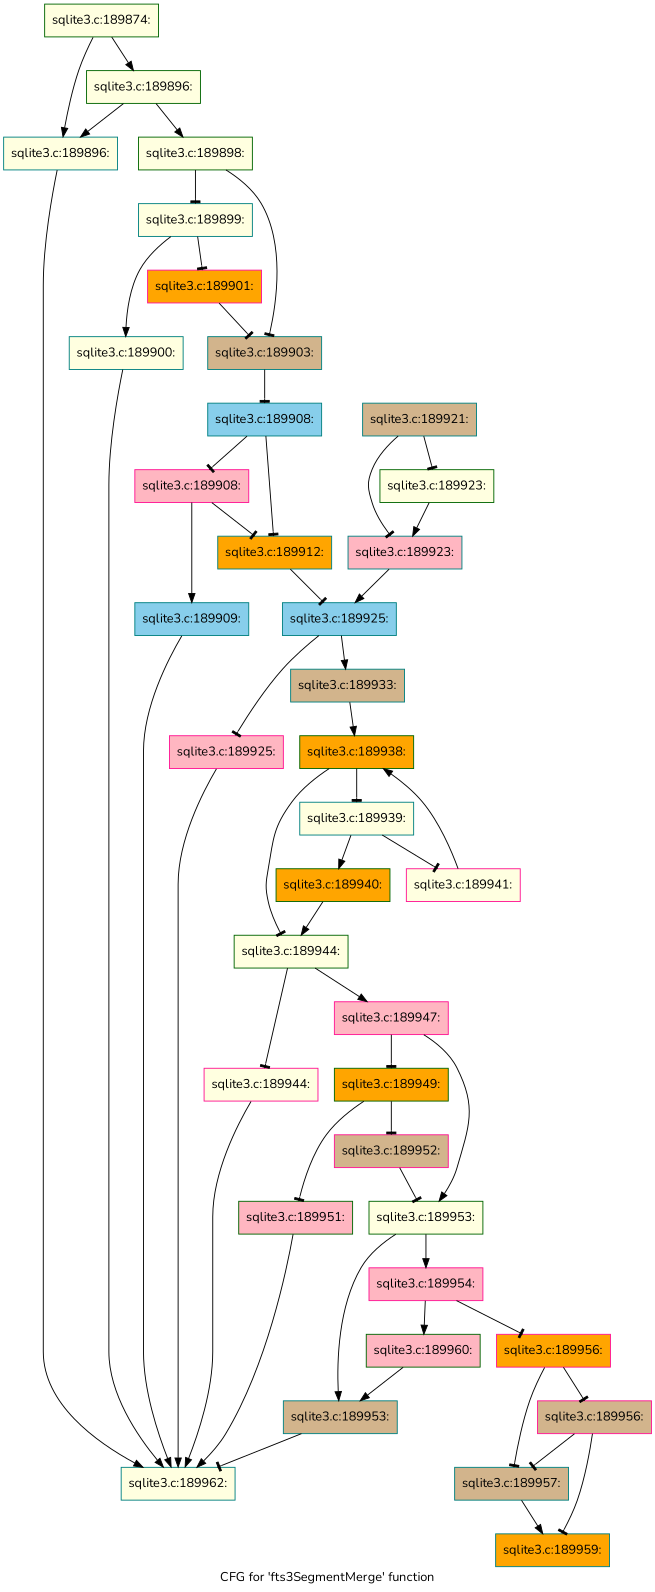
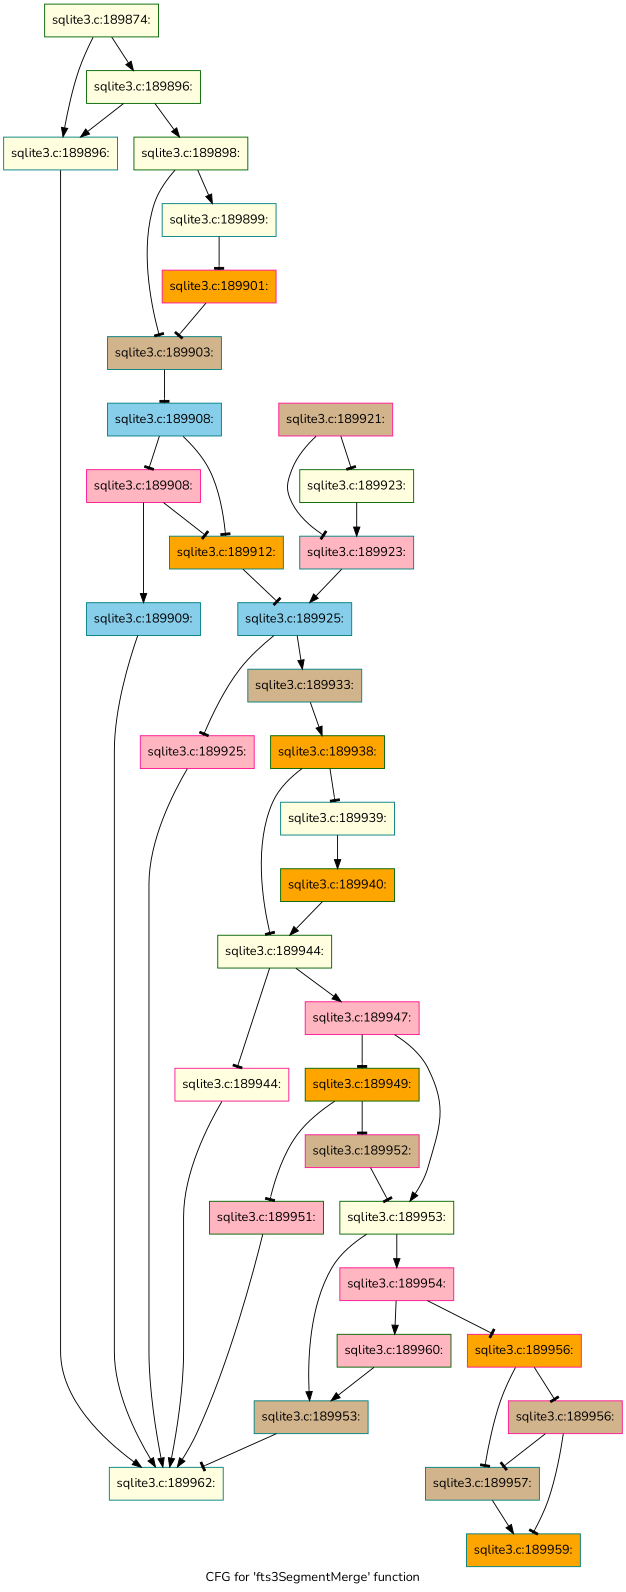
(195, 184) -> (203, 183)
(126, 353) -> none
(420, 420) -> (336, 420)
(463, 885) -> none
